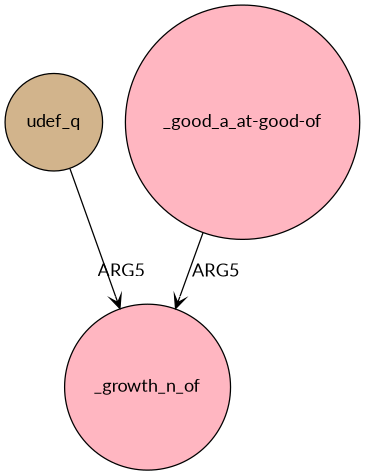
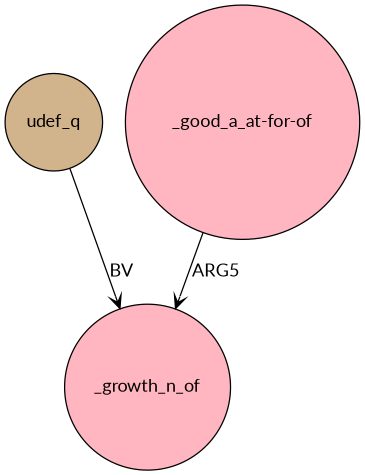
(243, 122) -> (243, 122)
(122, 272) -> (122, 272)
